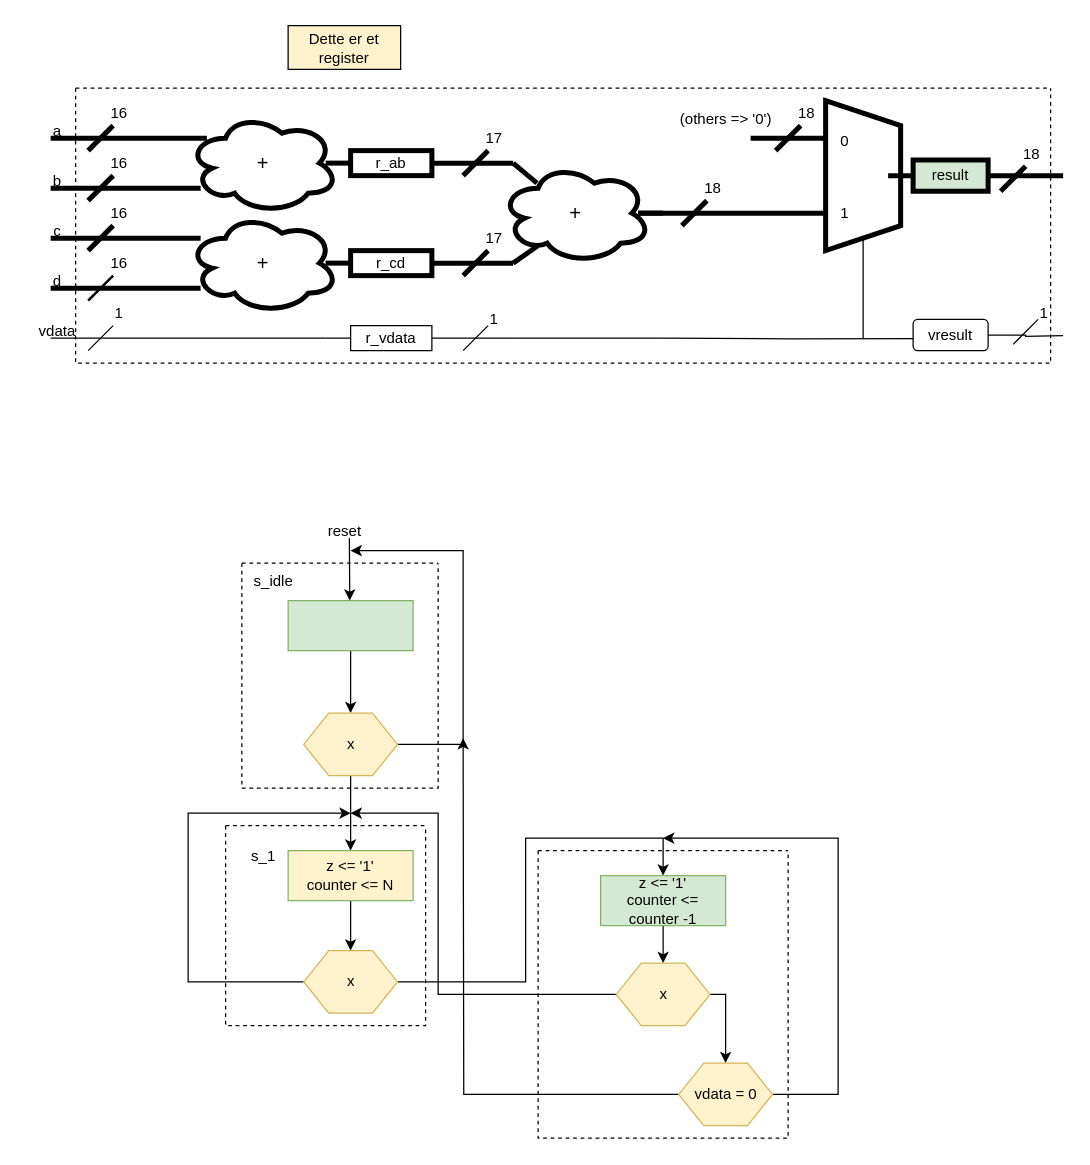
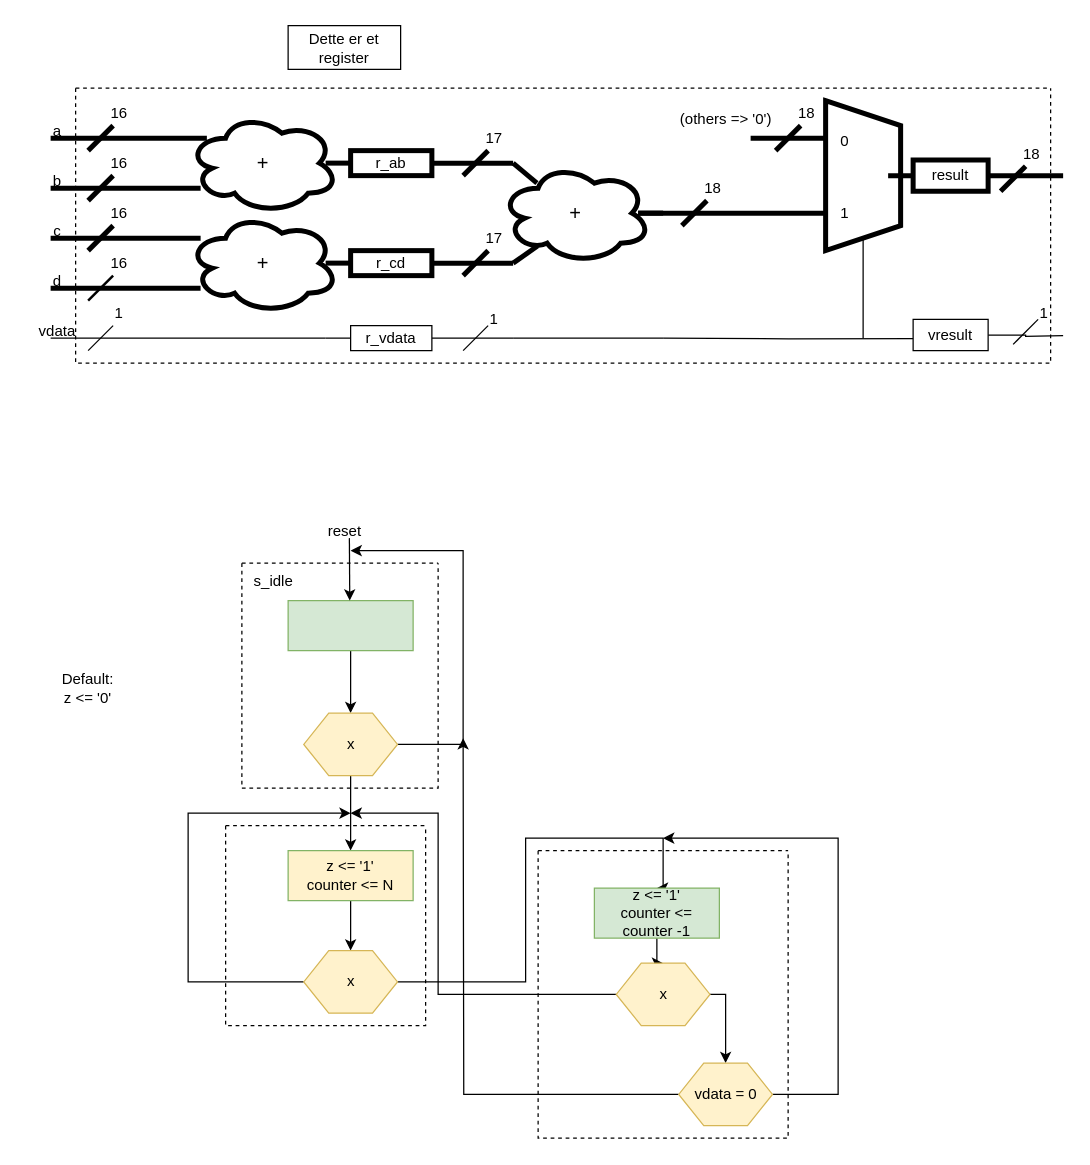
(344, 48) -> (344, 48)
(951, 176) -> (951, 176)
(951, 335) -> (951, 335)
none -> (88, 688)
(263, 857) -> none
(663, 901) -> (657, 913)
